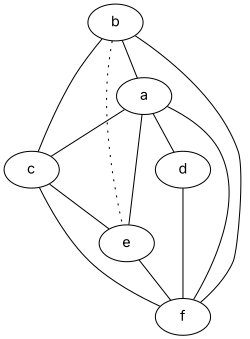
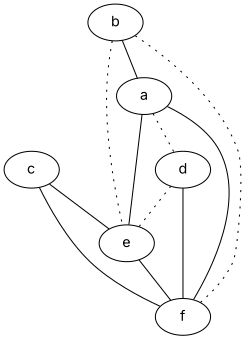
(65, 92) -> none
(88, 133) -> none
(164, 133) -> (164, 133)
(239, 154) -> (239, 154)
none -> (155, 207)
